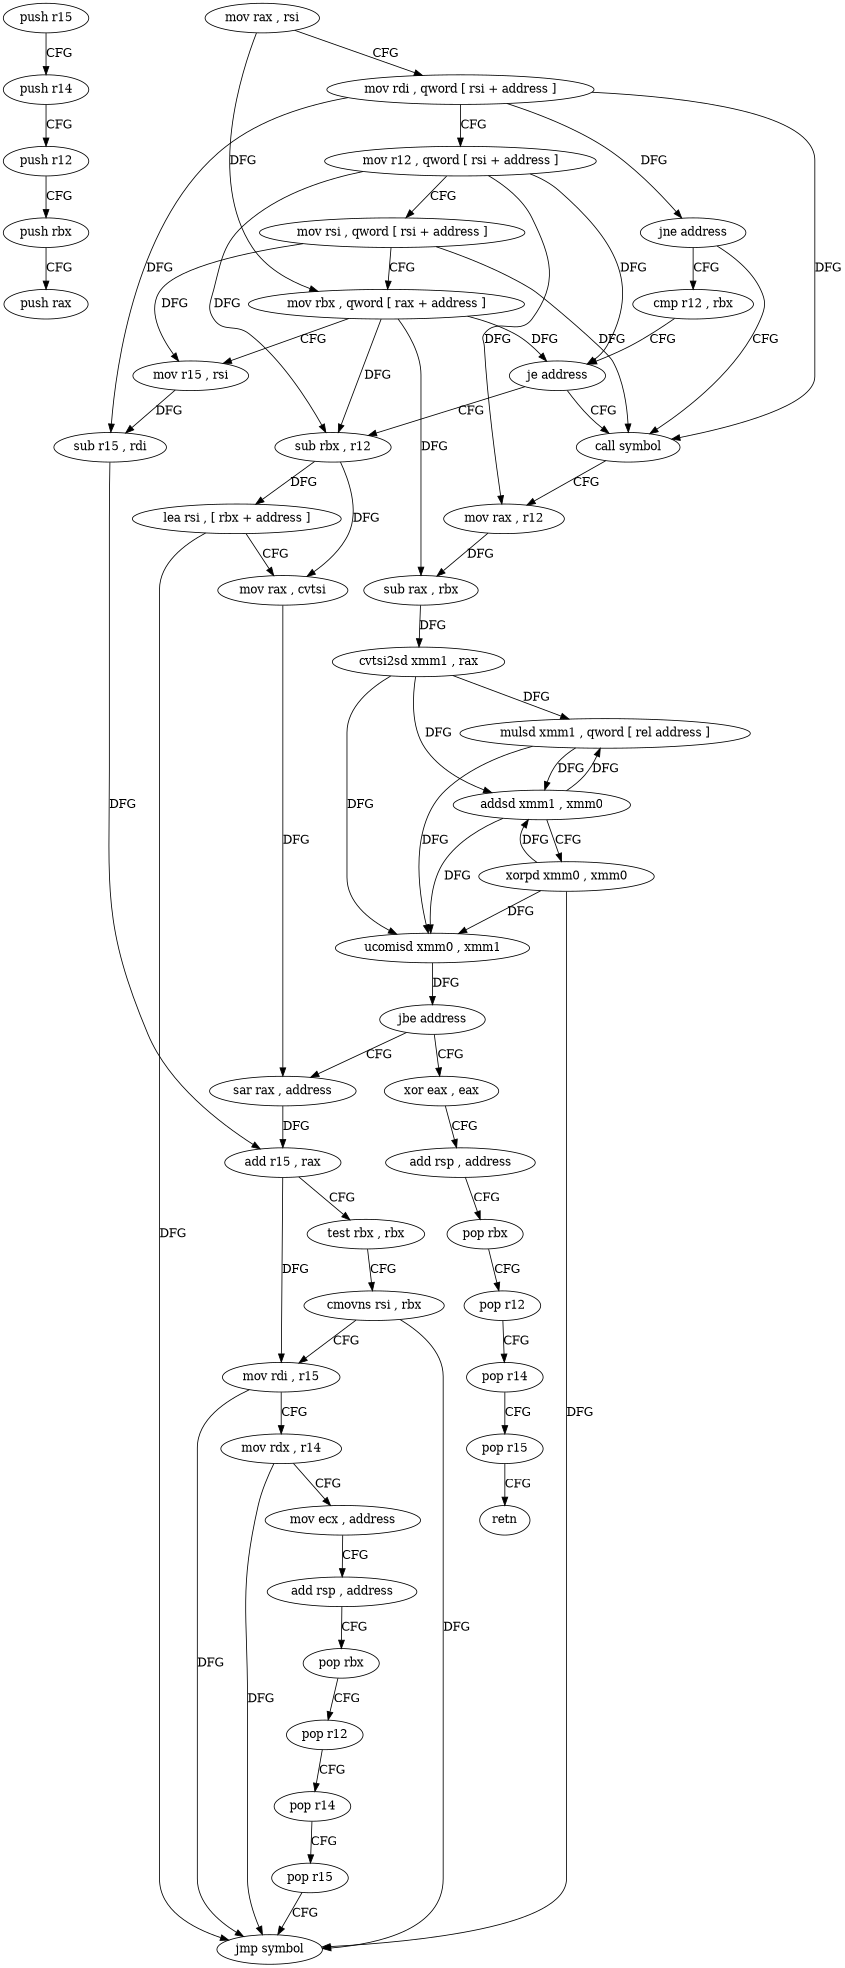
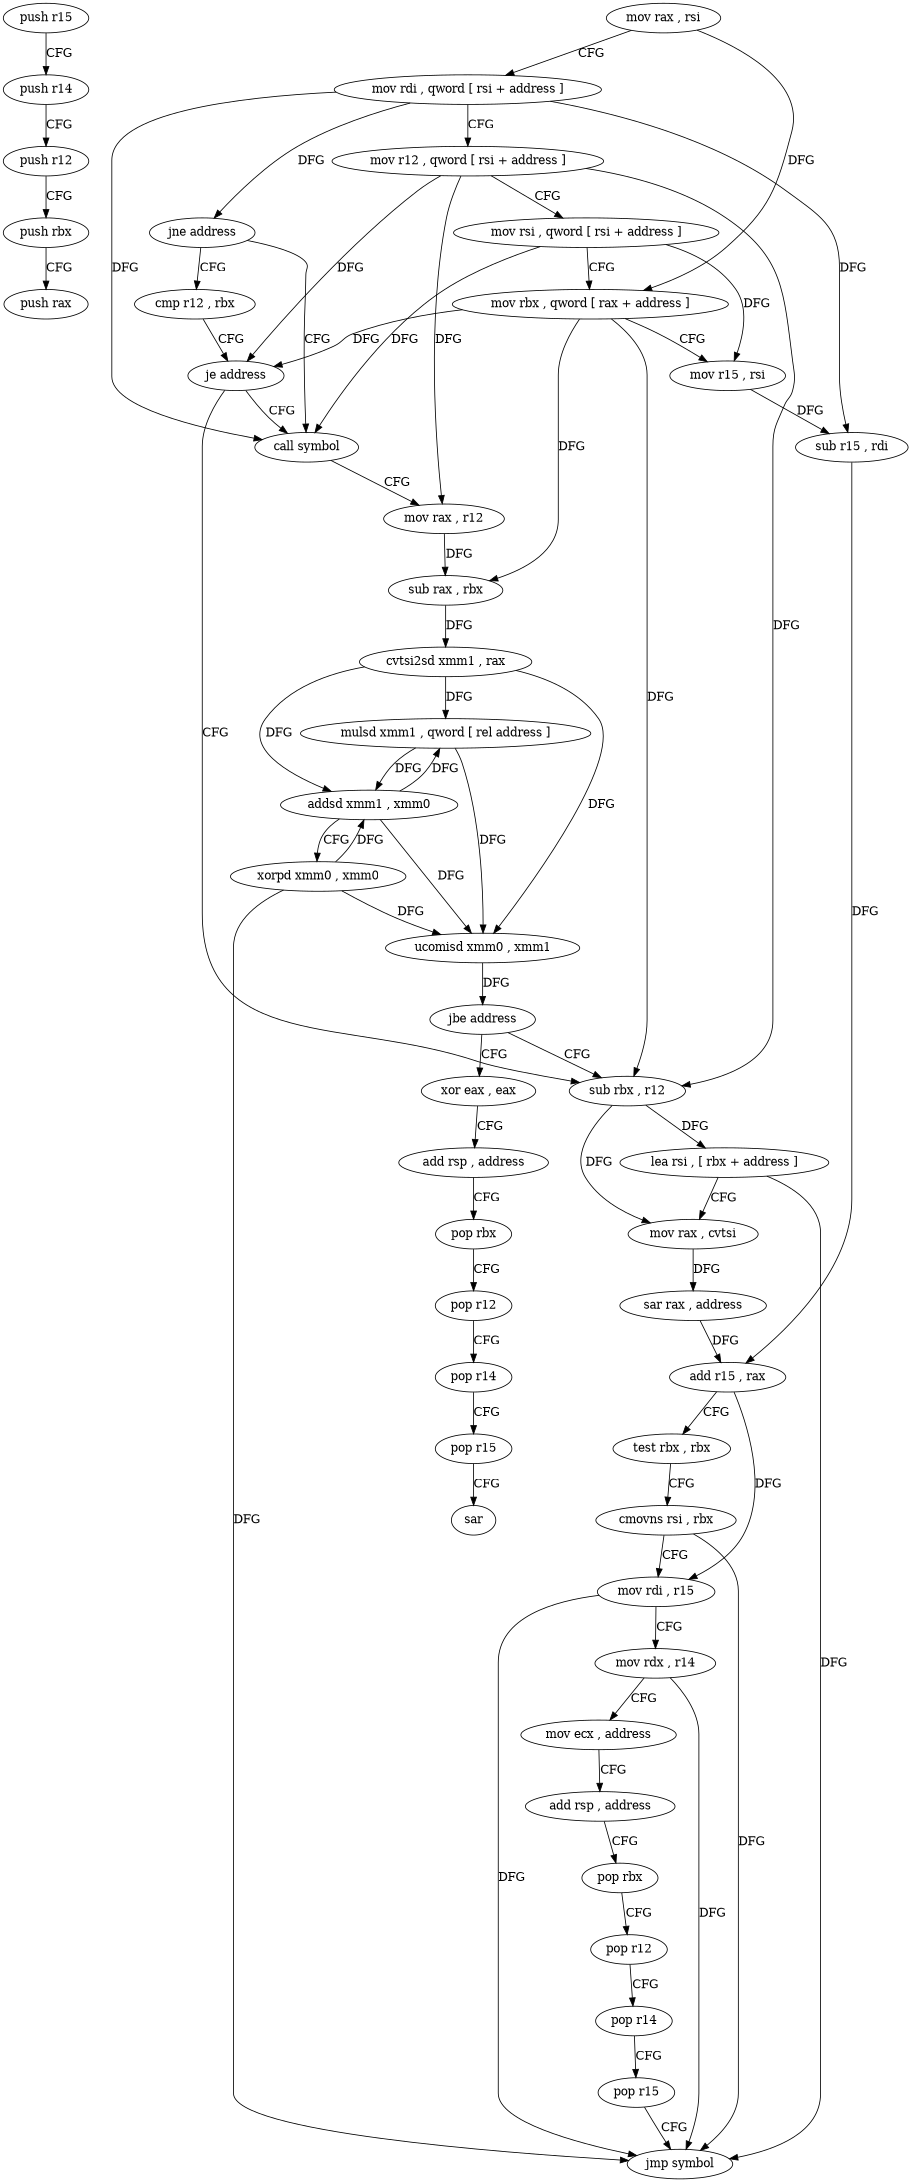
(362, 1053) -> (551, 1053)
(505, 1520) -> (474, 1520)
